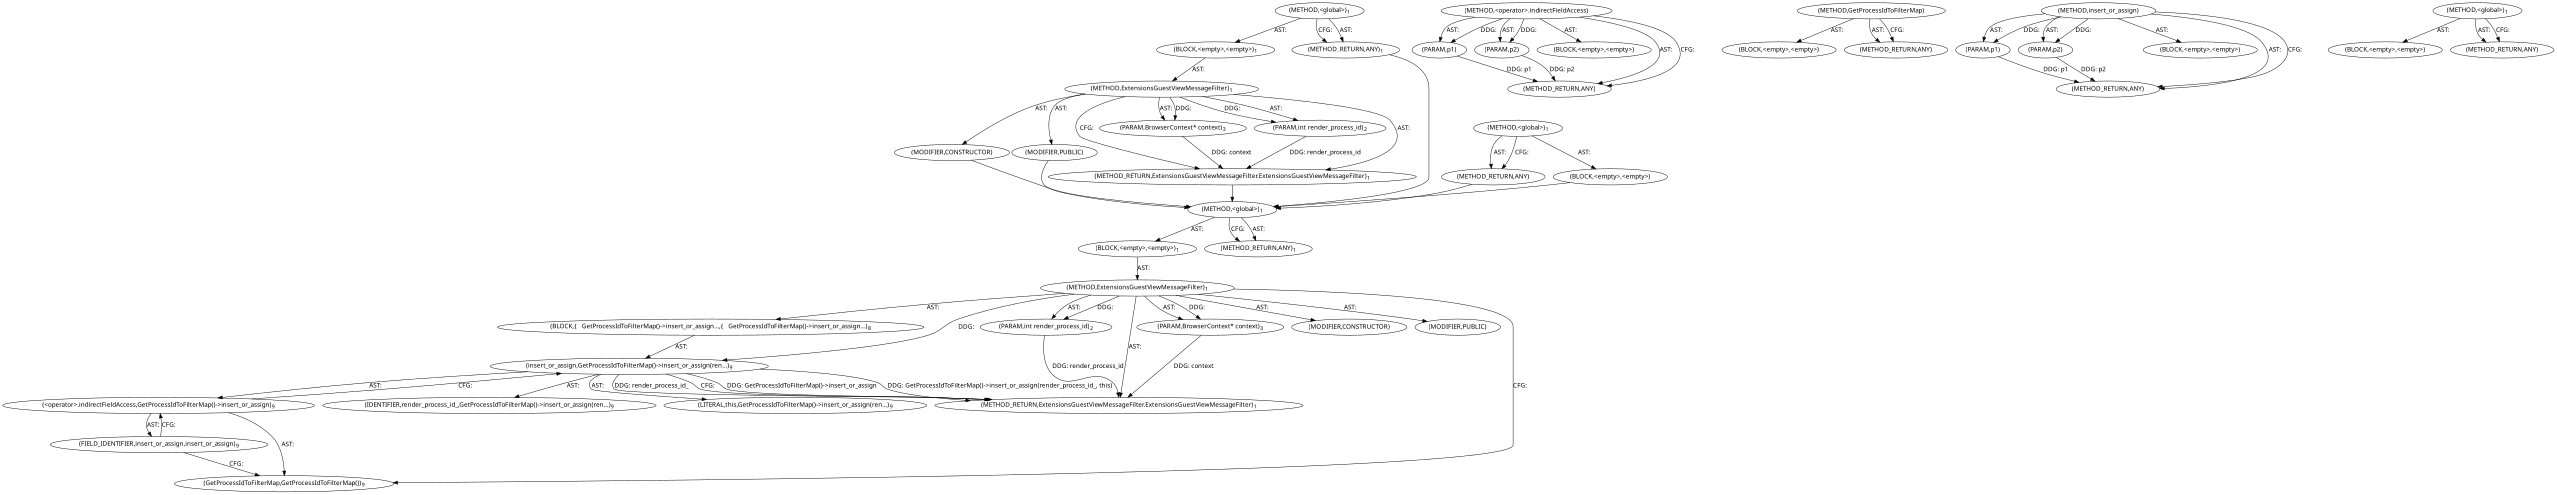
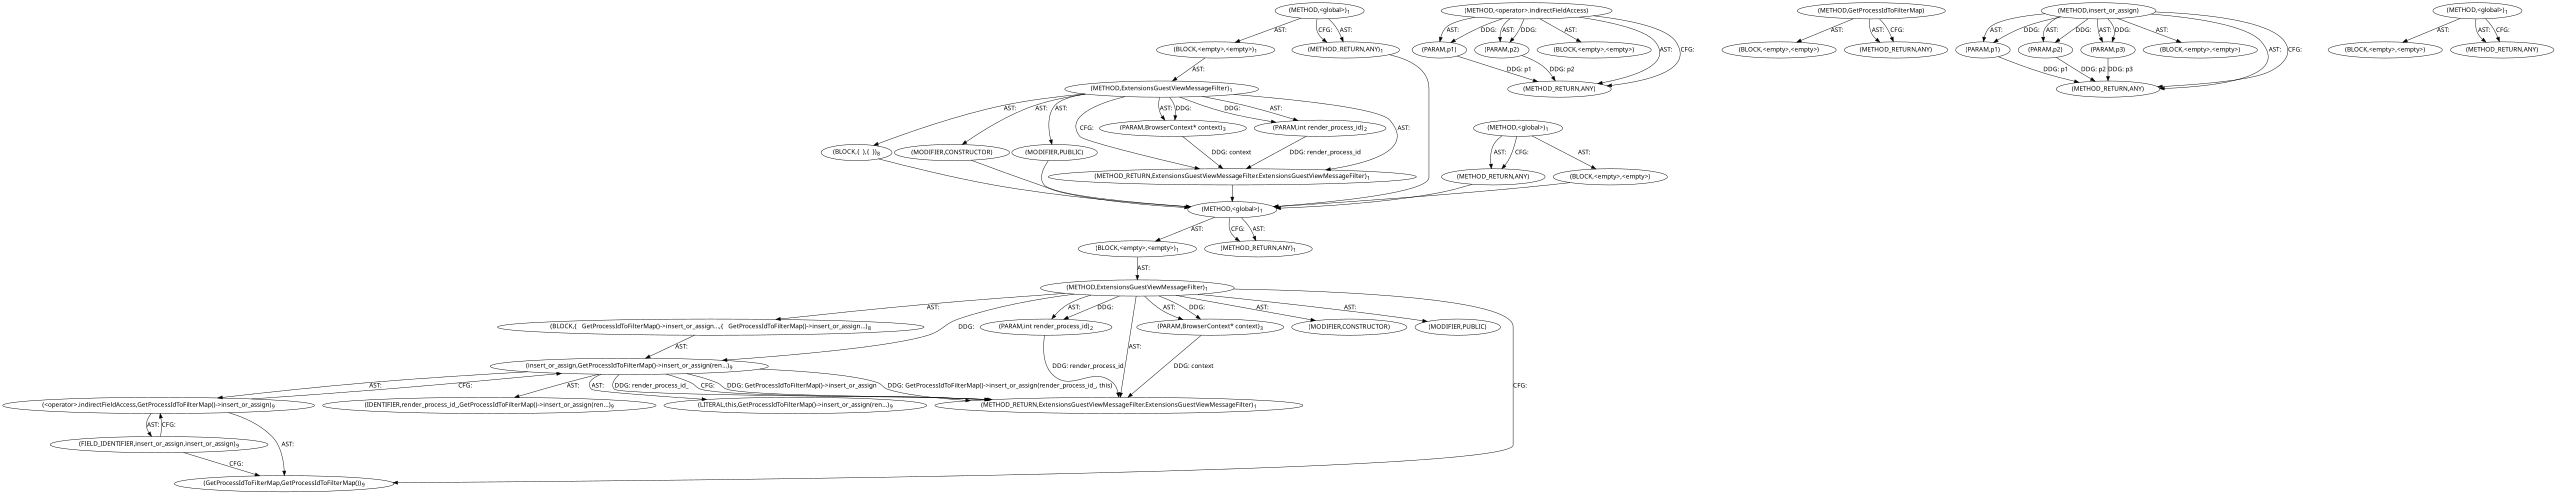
none -> (2108, 50)
none -> (857, 153)
